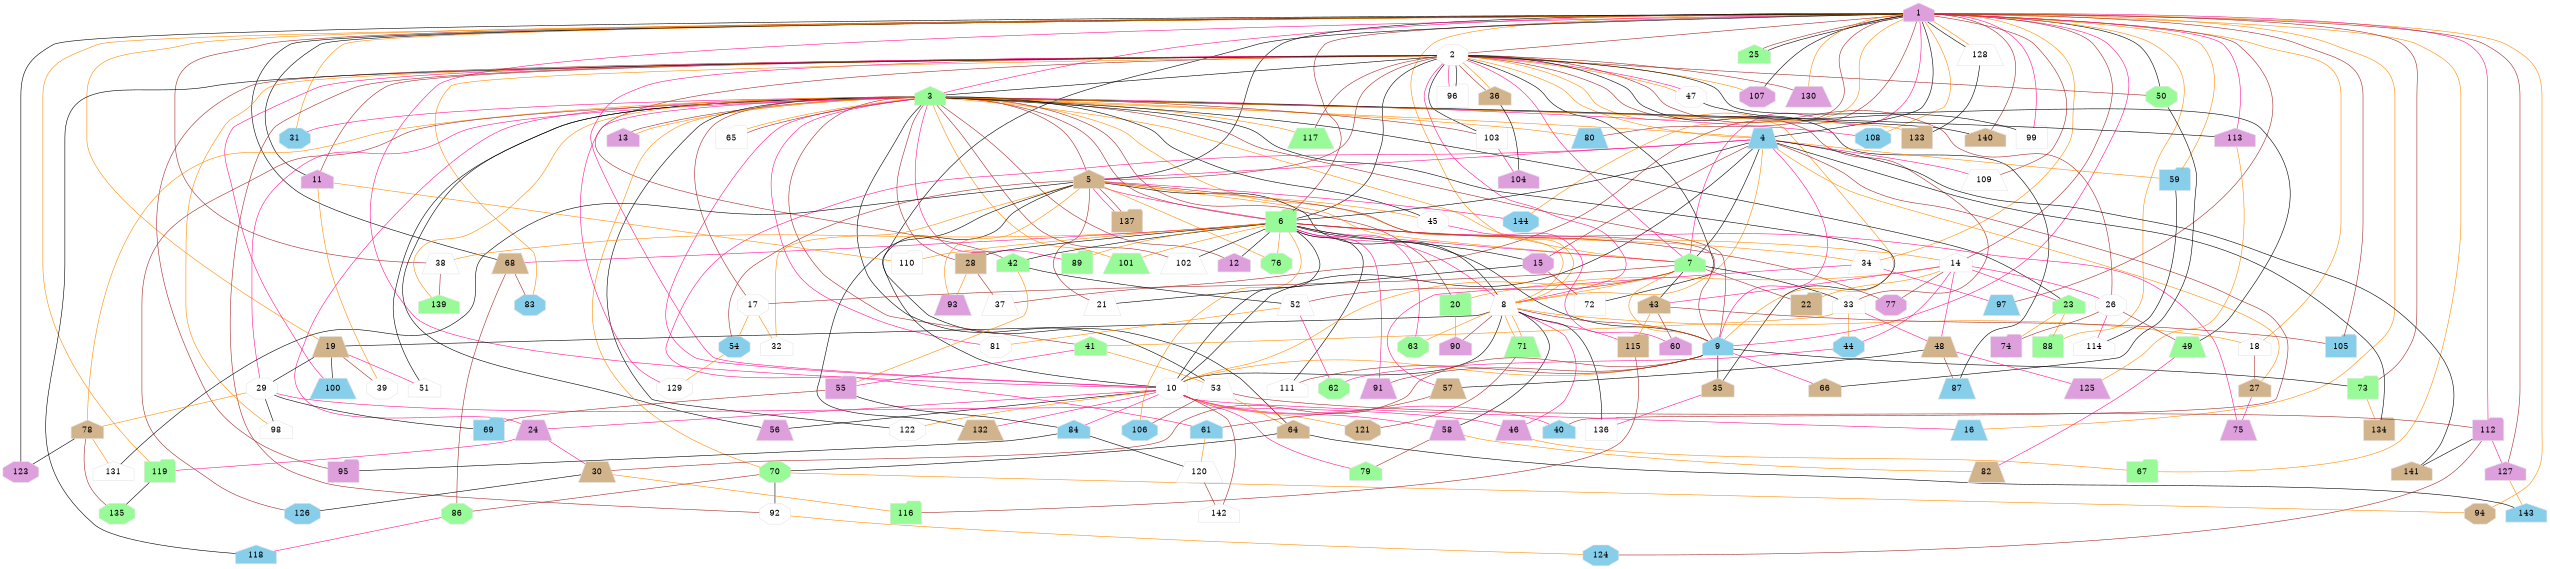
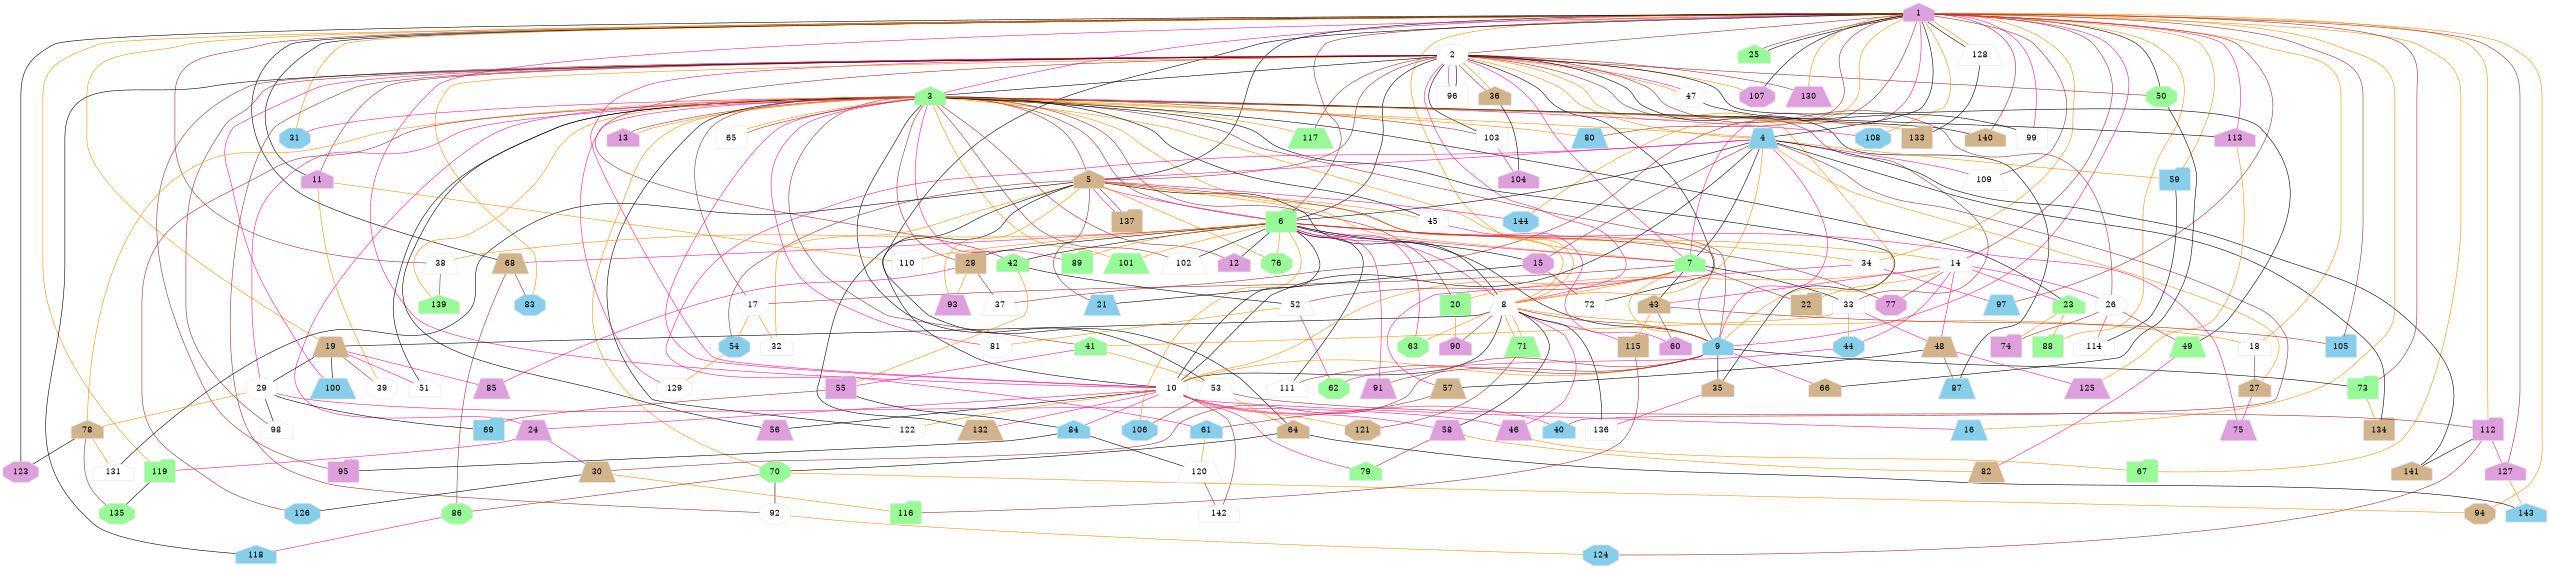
(2461, 42) -> (2461, 42)
(265, 90) -> (265, 90)
(1102, 305) -> (1102, 305)
none -> (492, 389)
